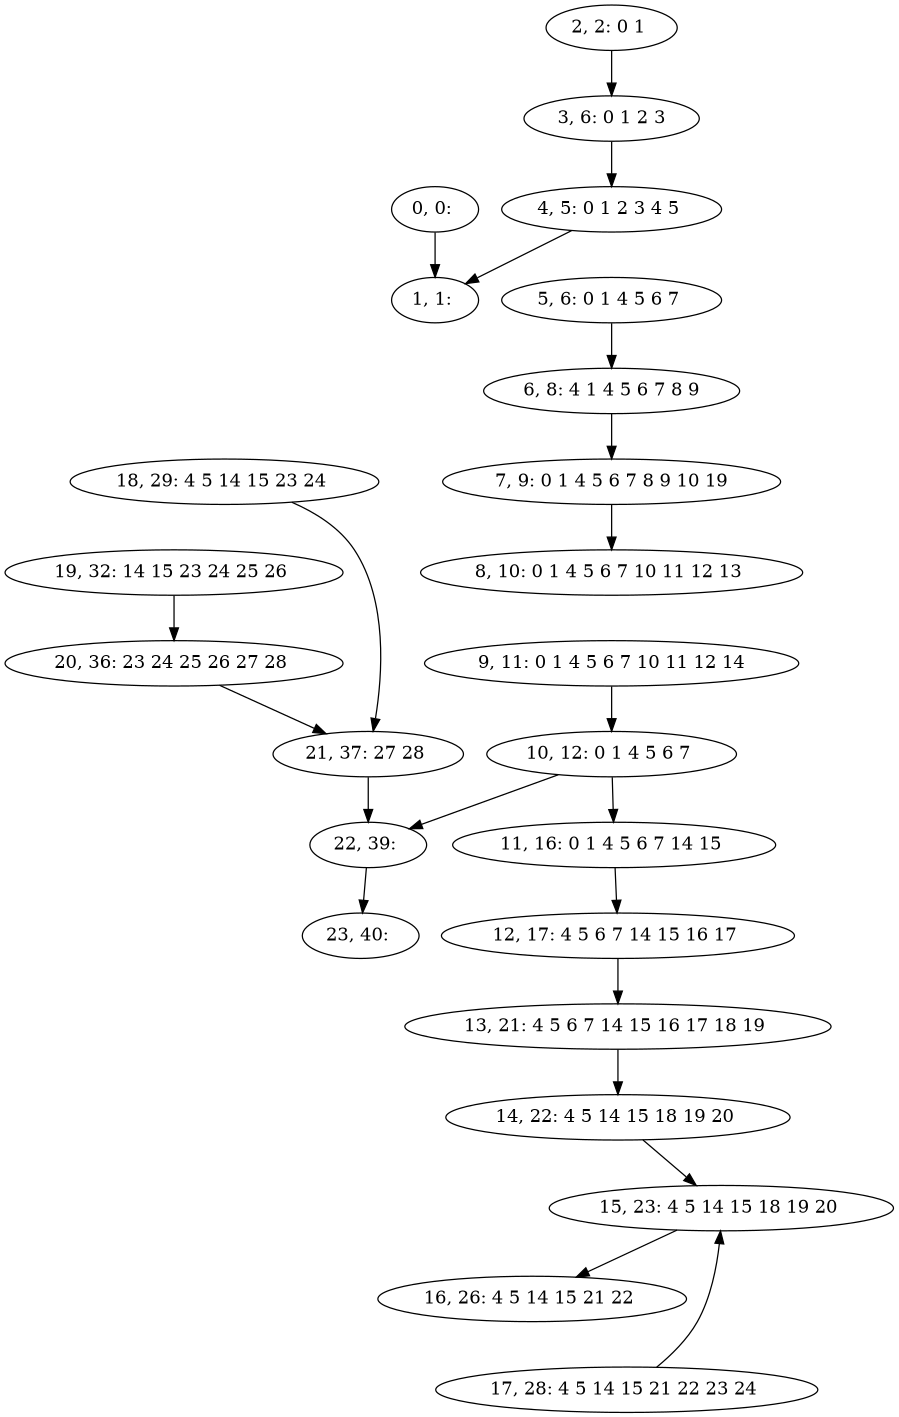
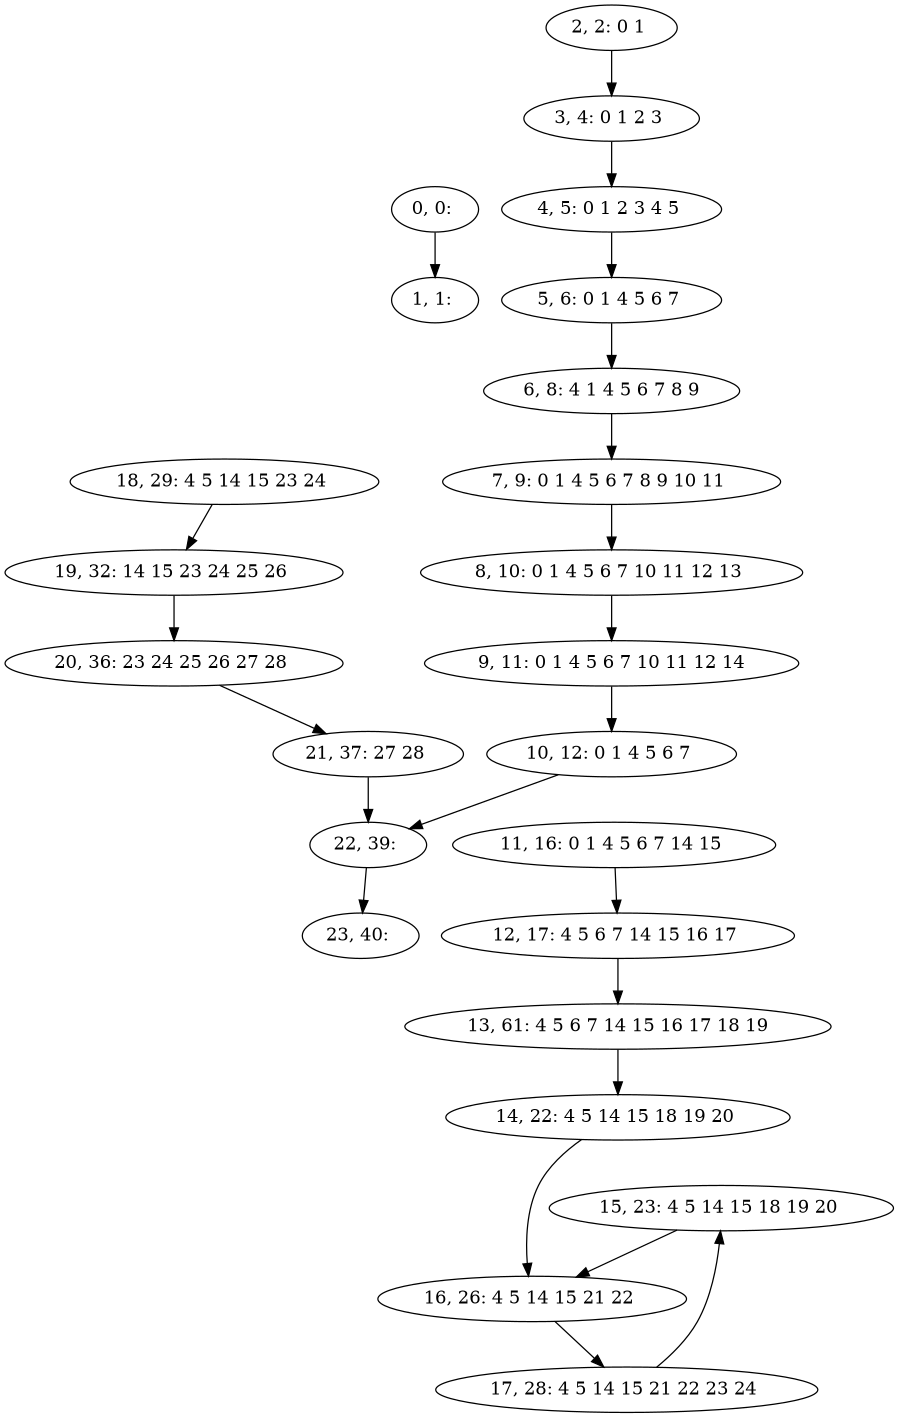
(612, 119) -> (612, 119)
(524, 254) -> (612, 249)
(612, 482) -> (612, 482)
(373, 593) -> (203, 521)
none -> (612, 612)
(613, 793) -> none
(618, 1027) -> (618, 1027)
(665, 1158) -> (535, 1193)
none -> (575, 1340)
